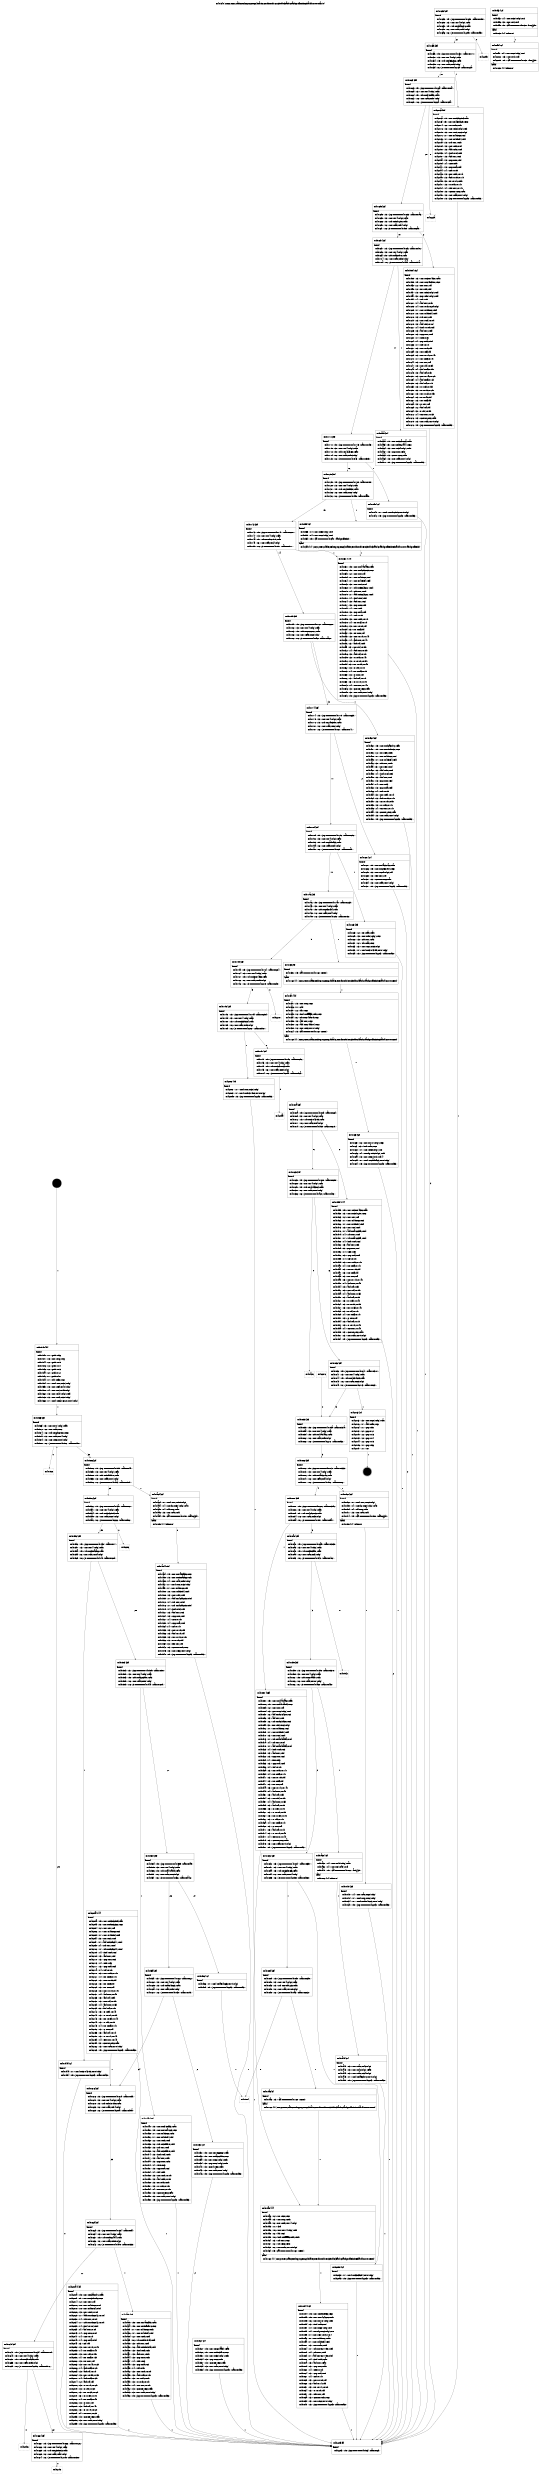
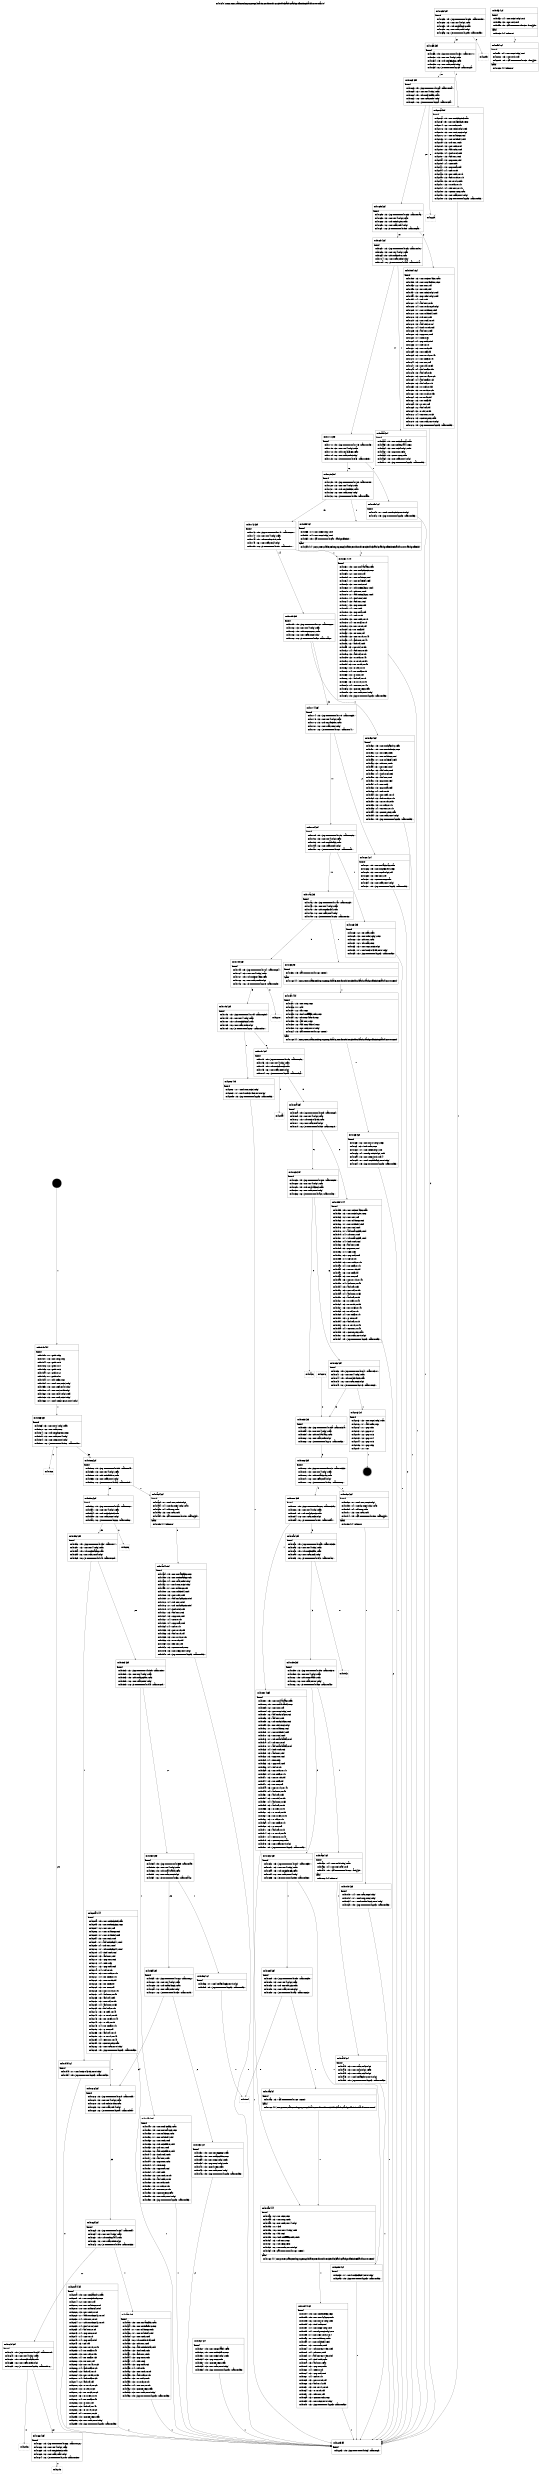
none -> (296, 1089)
(194, 1896) -> (194, 1896)
